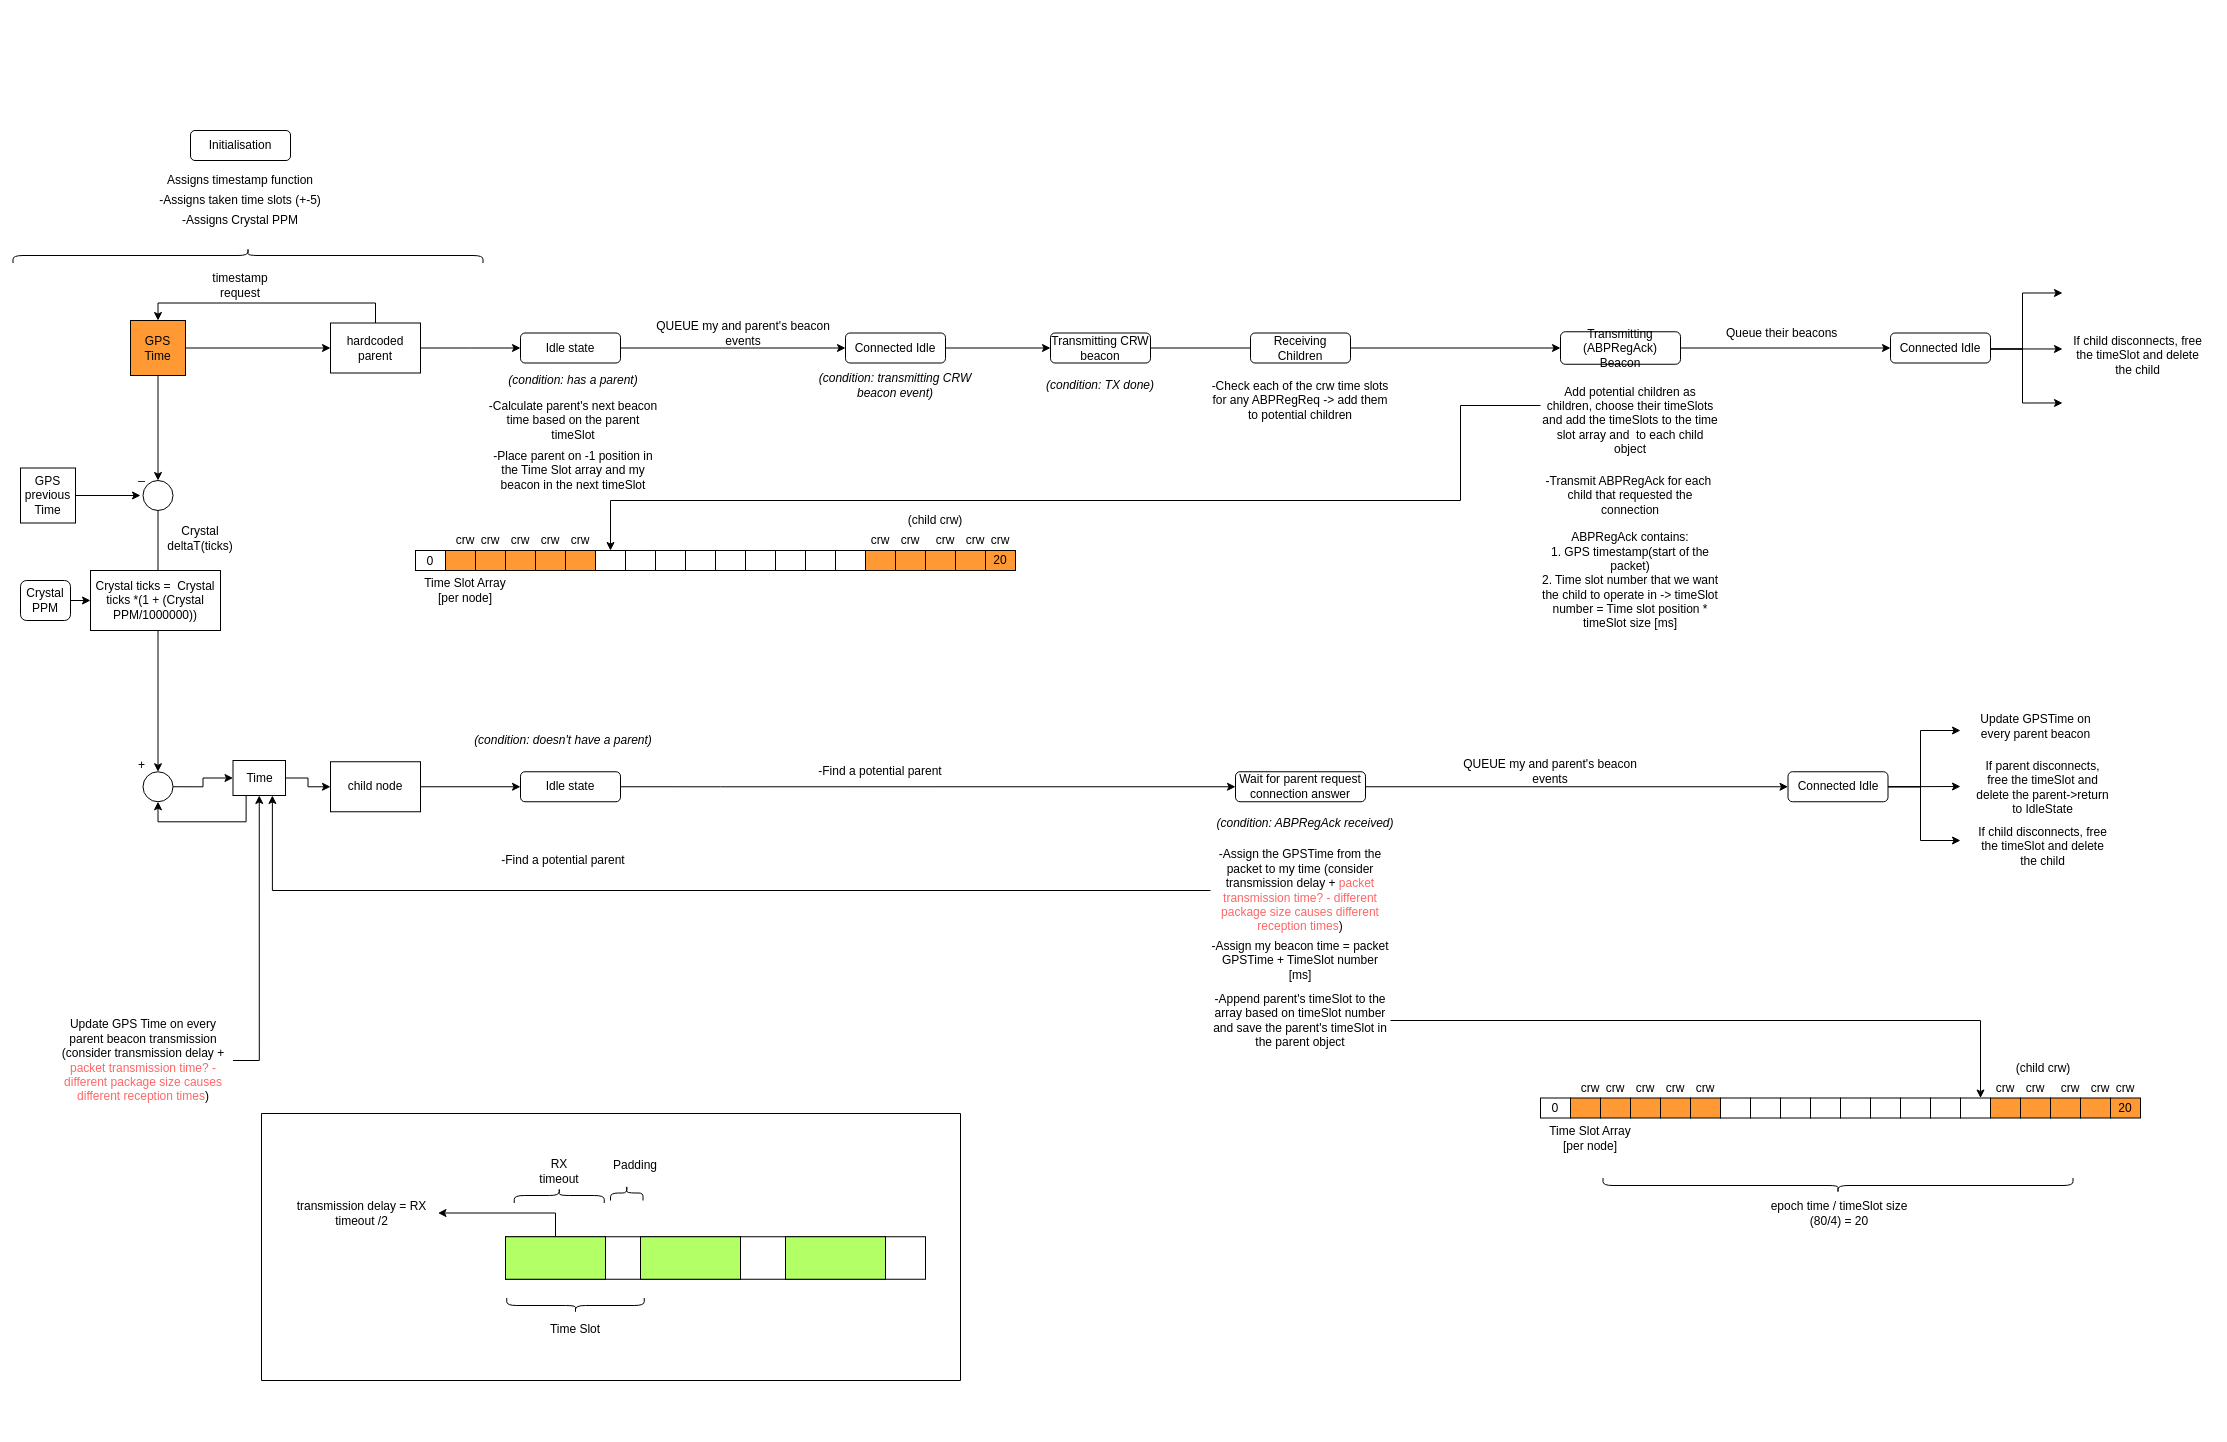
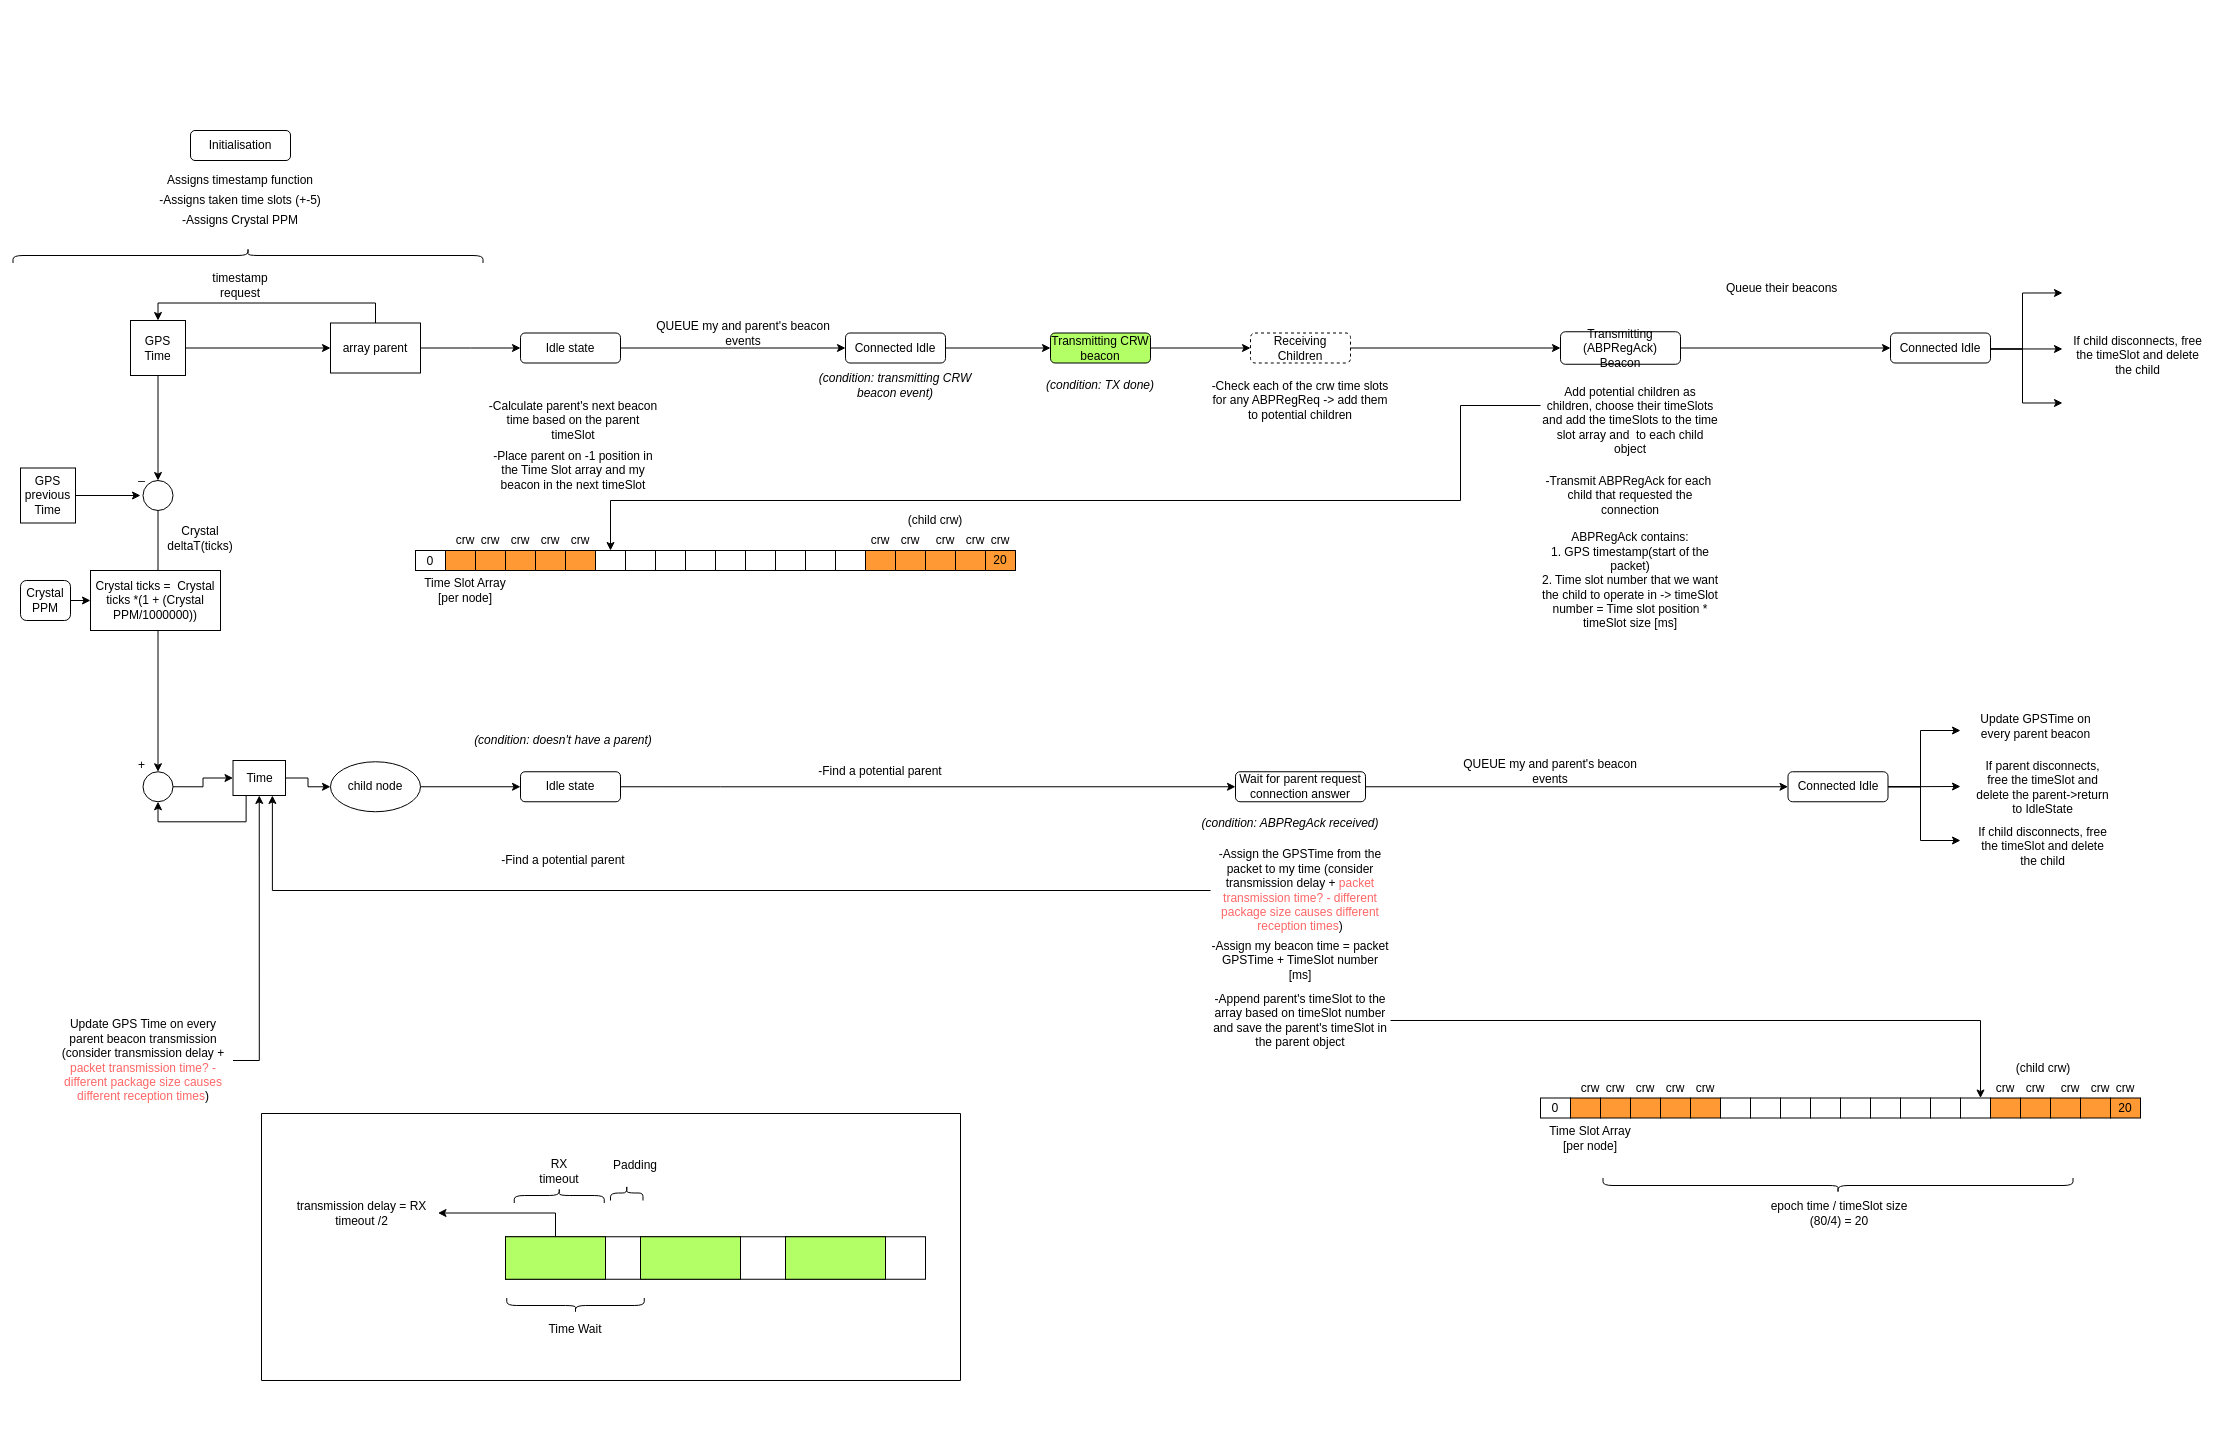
(1781, 333) -> (1781, 288)
(158, 348) -> (158, 348)
(1101, 348) -> (1101, 348)
(1245, 348) -> (1242, 348)
(1301, 348) -> (1301, 348)
(376, 349) -> (376, 349)
(573, 381) -> none
(376, 787) -> (376, 787)
(1306, 823) -> (1291, 823)
(576, 1330) -> (576, 1330)
